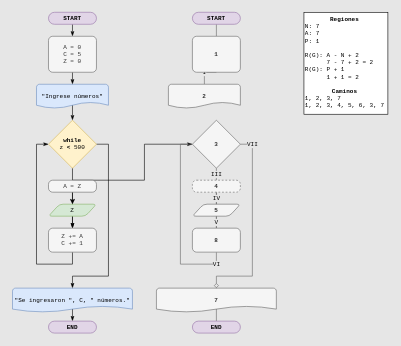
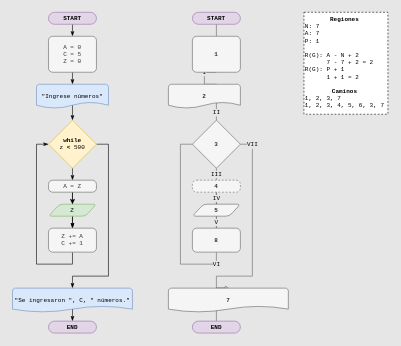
(346, 63) -> (346, 63)
none -> (216, 111)
(144, 171) -> (72, 174)
(216, 300) -> (228, 300)
